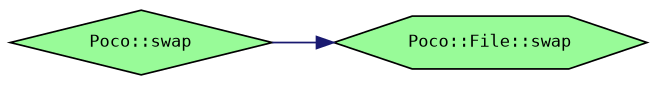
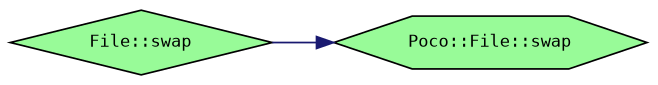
(141, 43) -> (141, 43)
